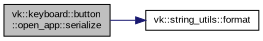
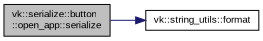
(57, 20) -> (57, 20)
